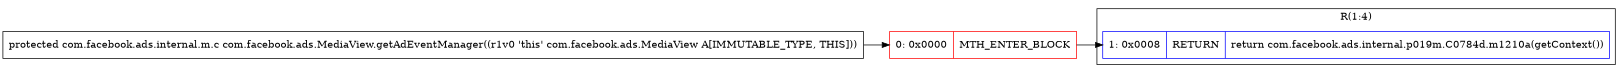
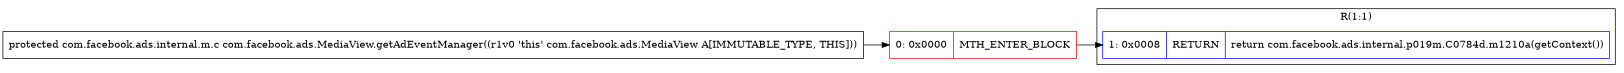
(1356, 17) -> (1356, 17)
